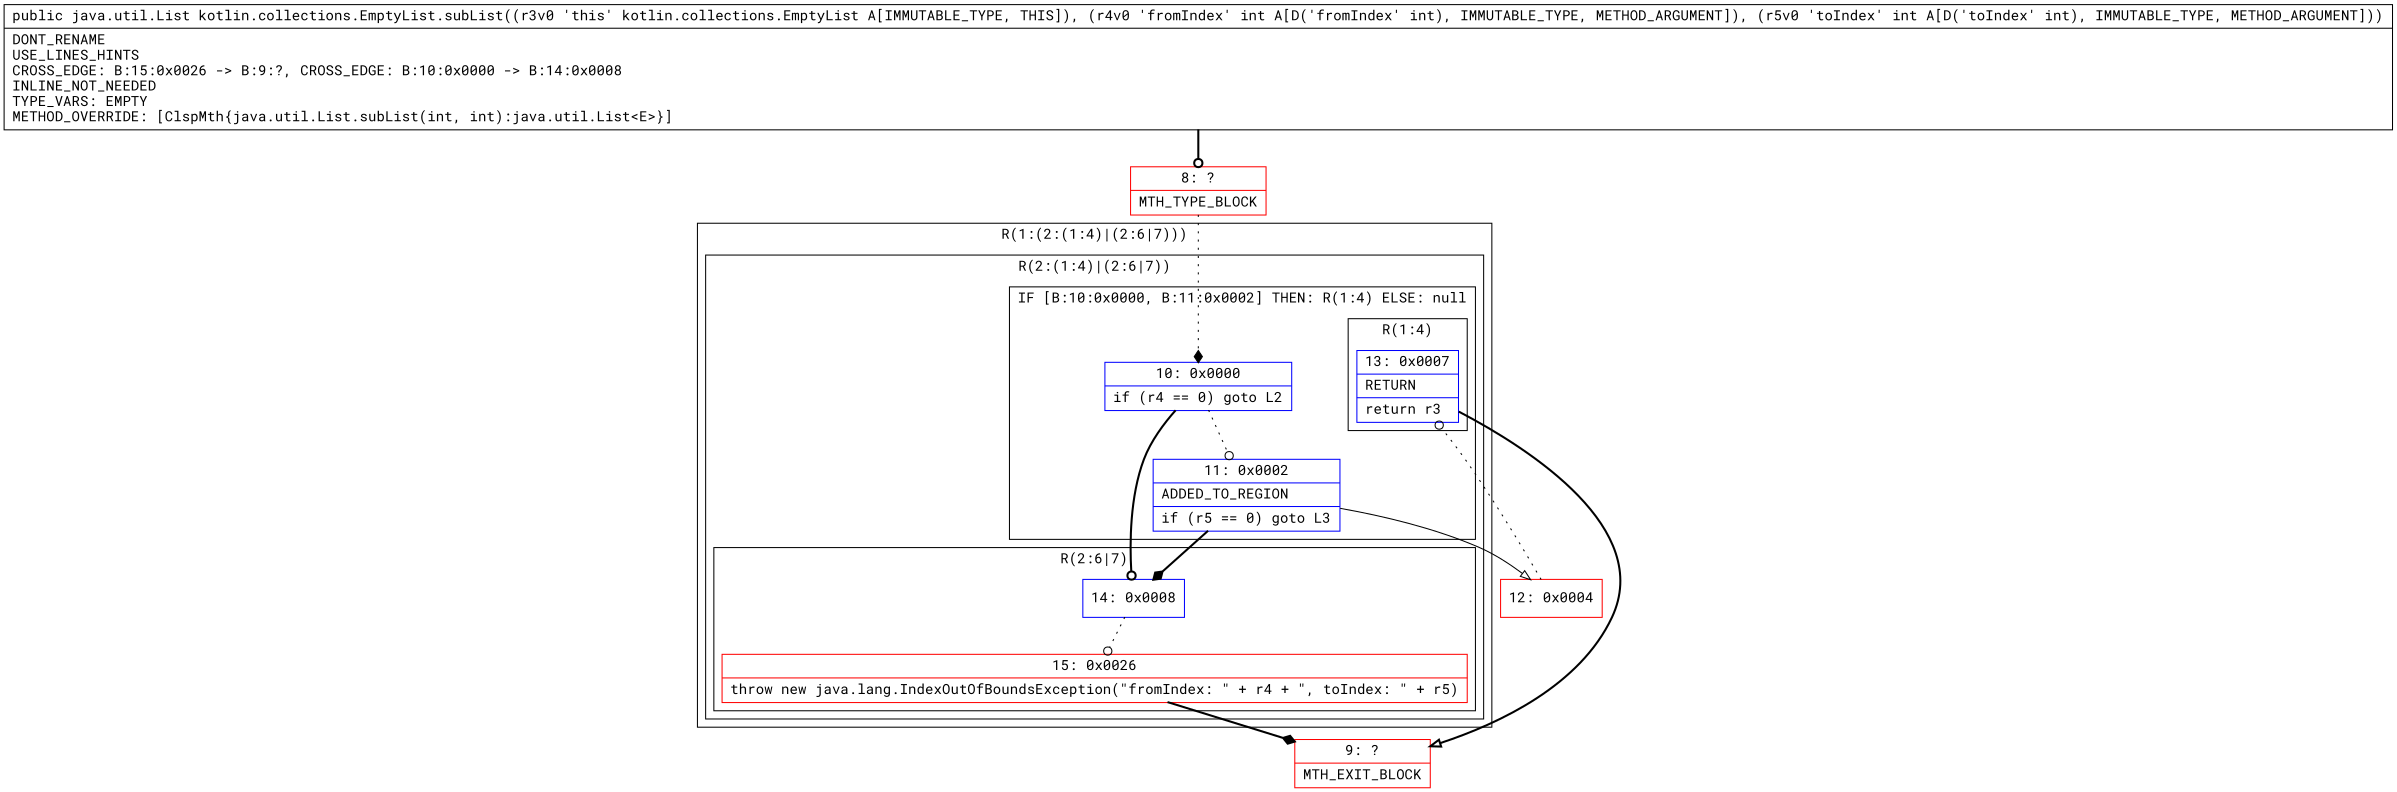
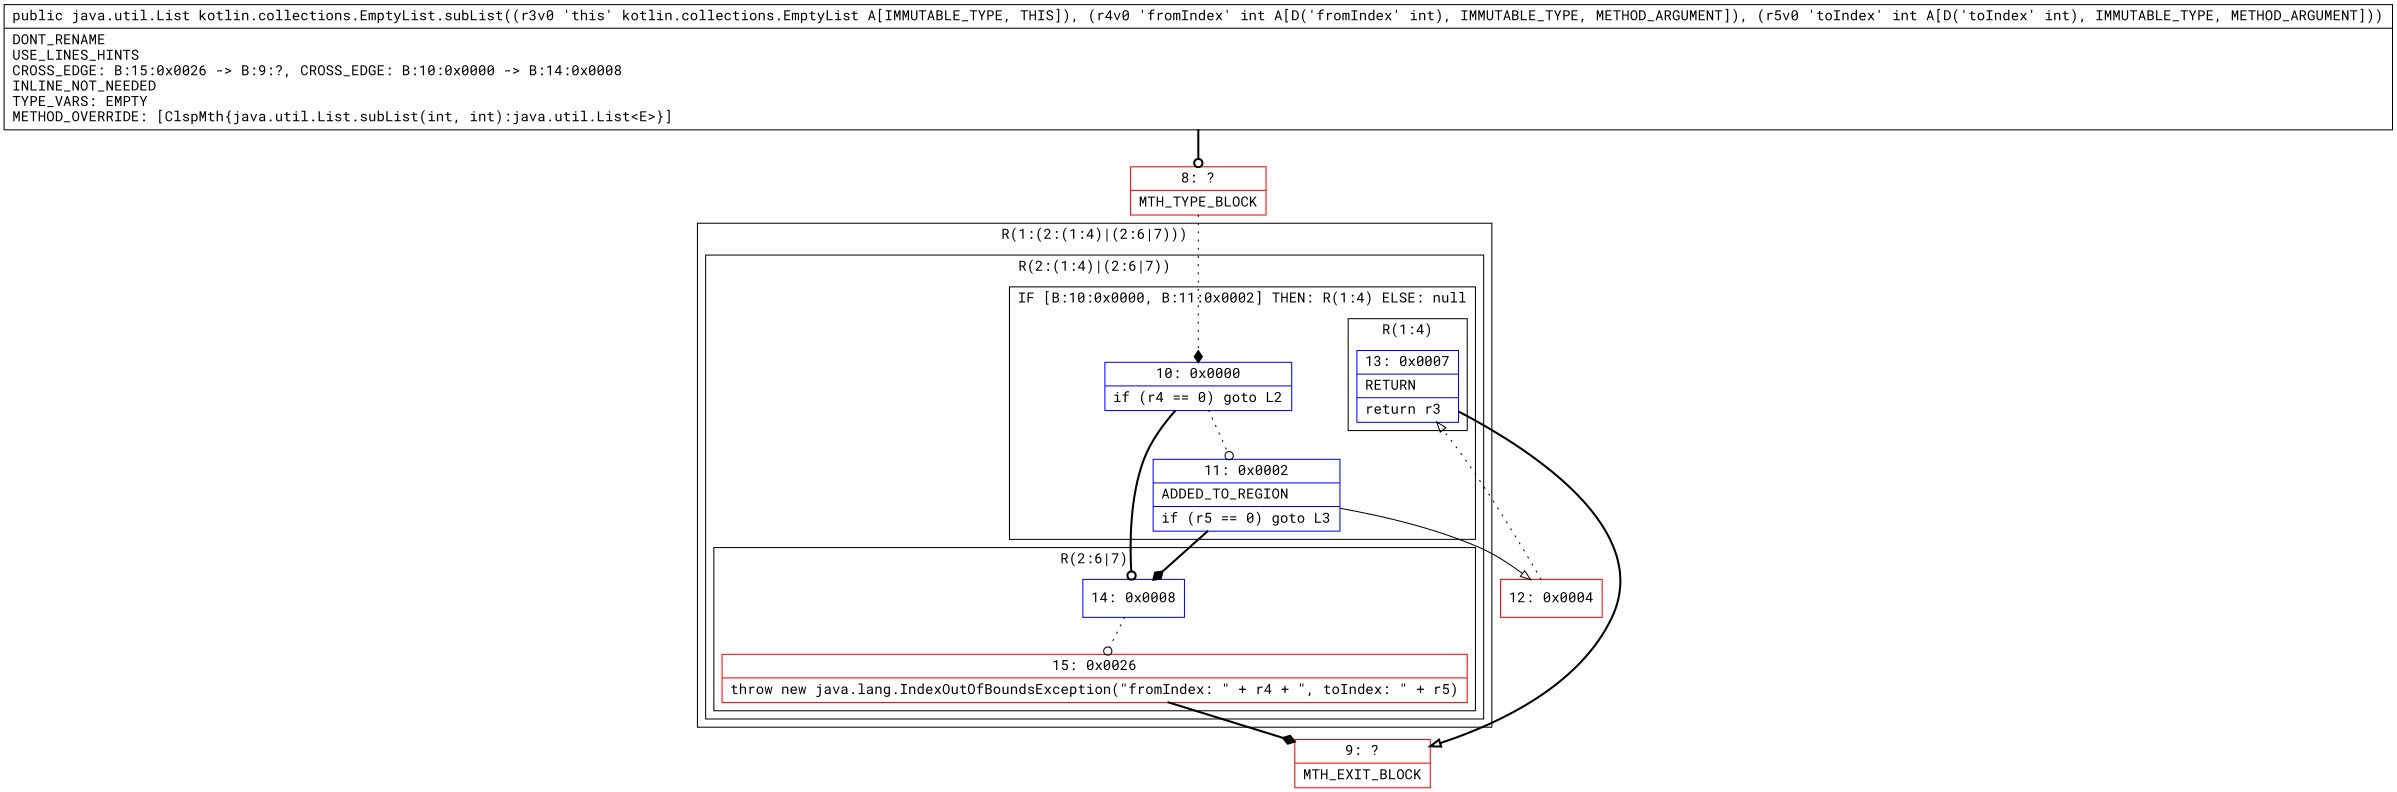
(1499, 510) -> (1499, 510)
